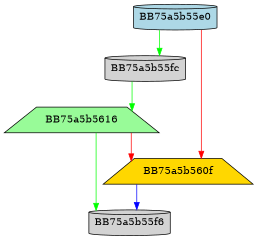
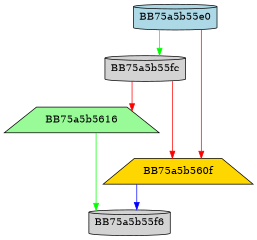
(132, 93) -> (132, 93)
(131, 143) -> (172, 116)
